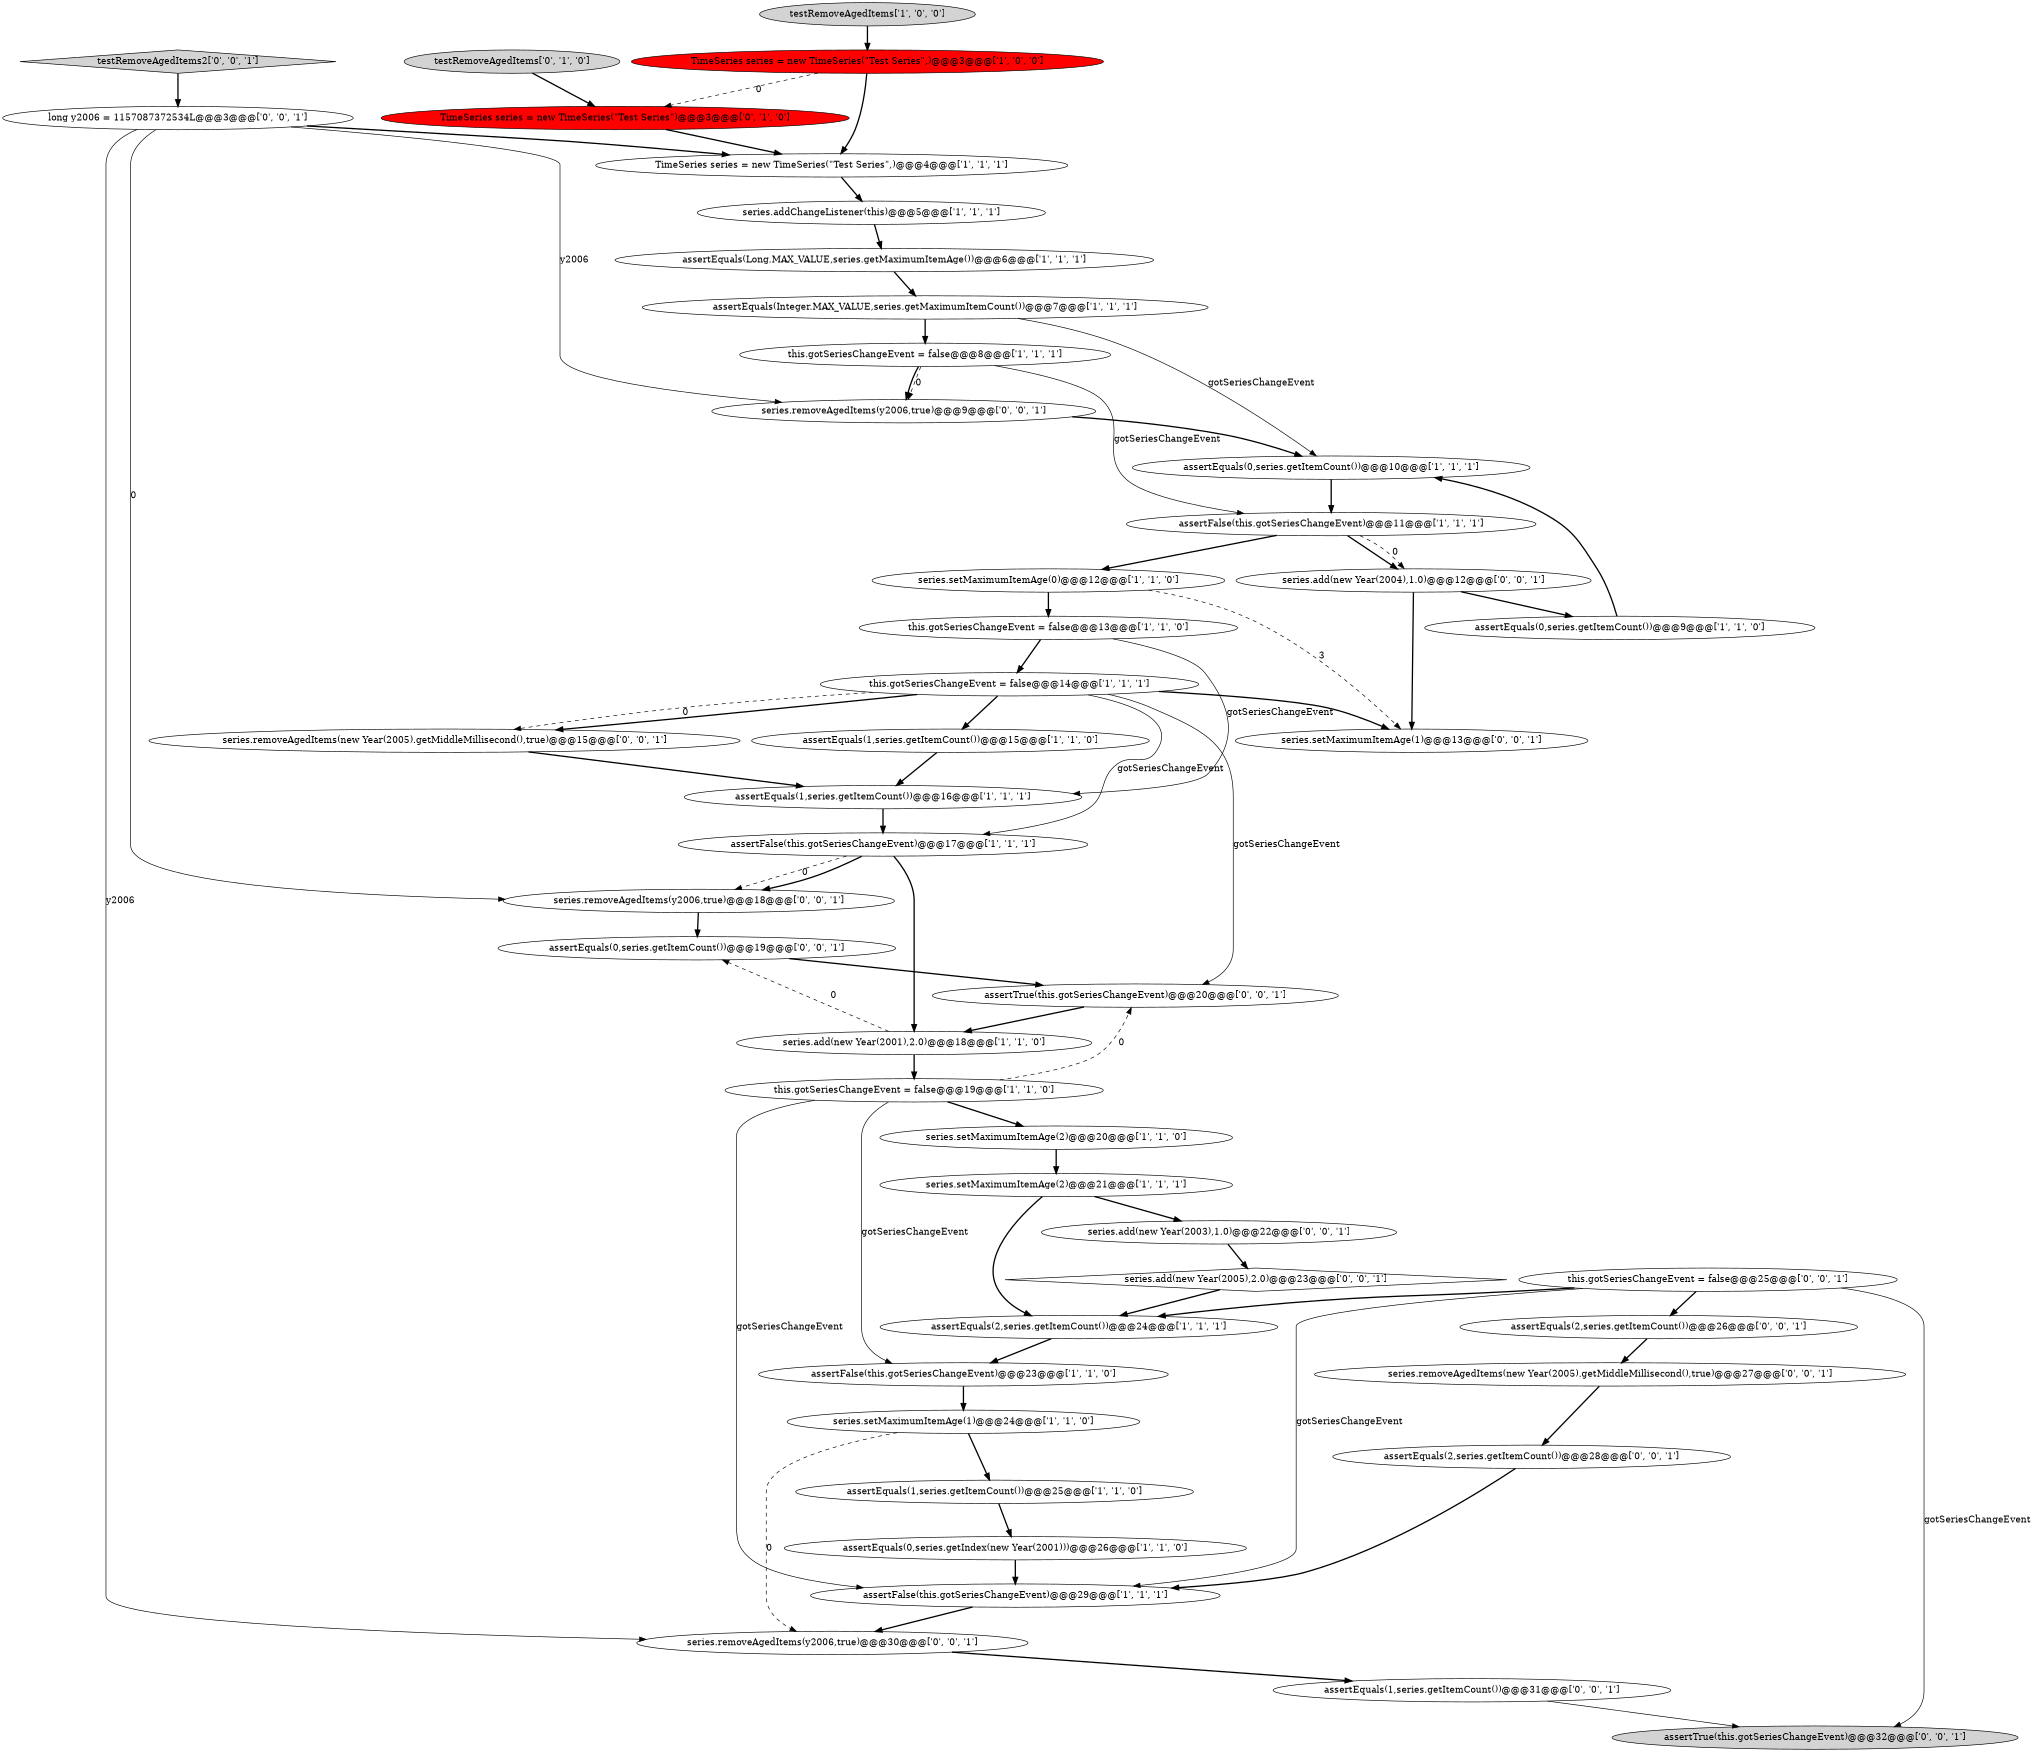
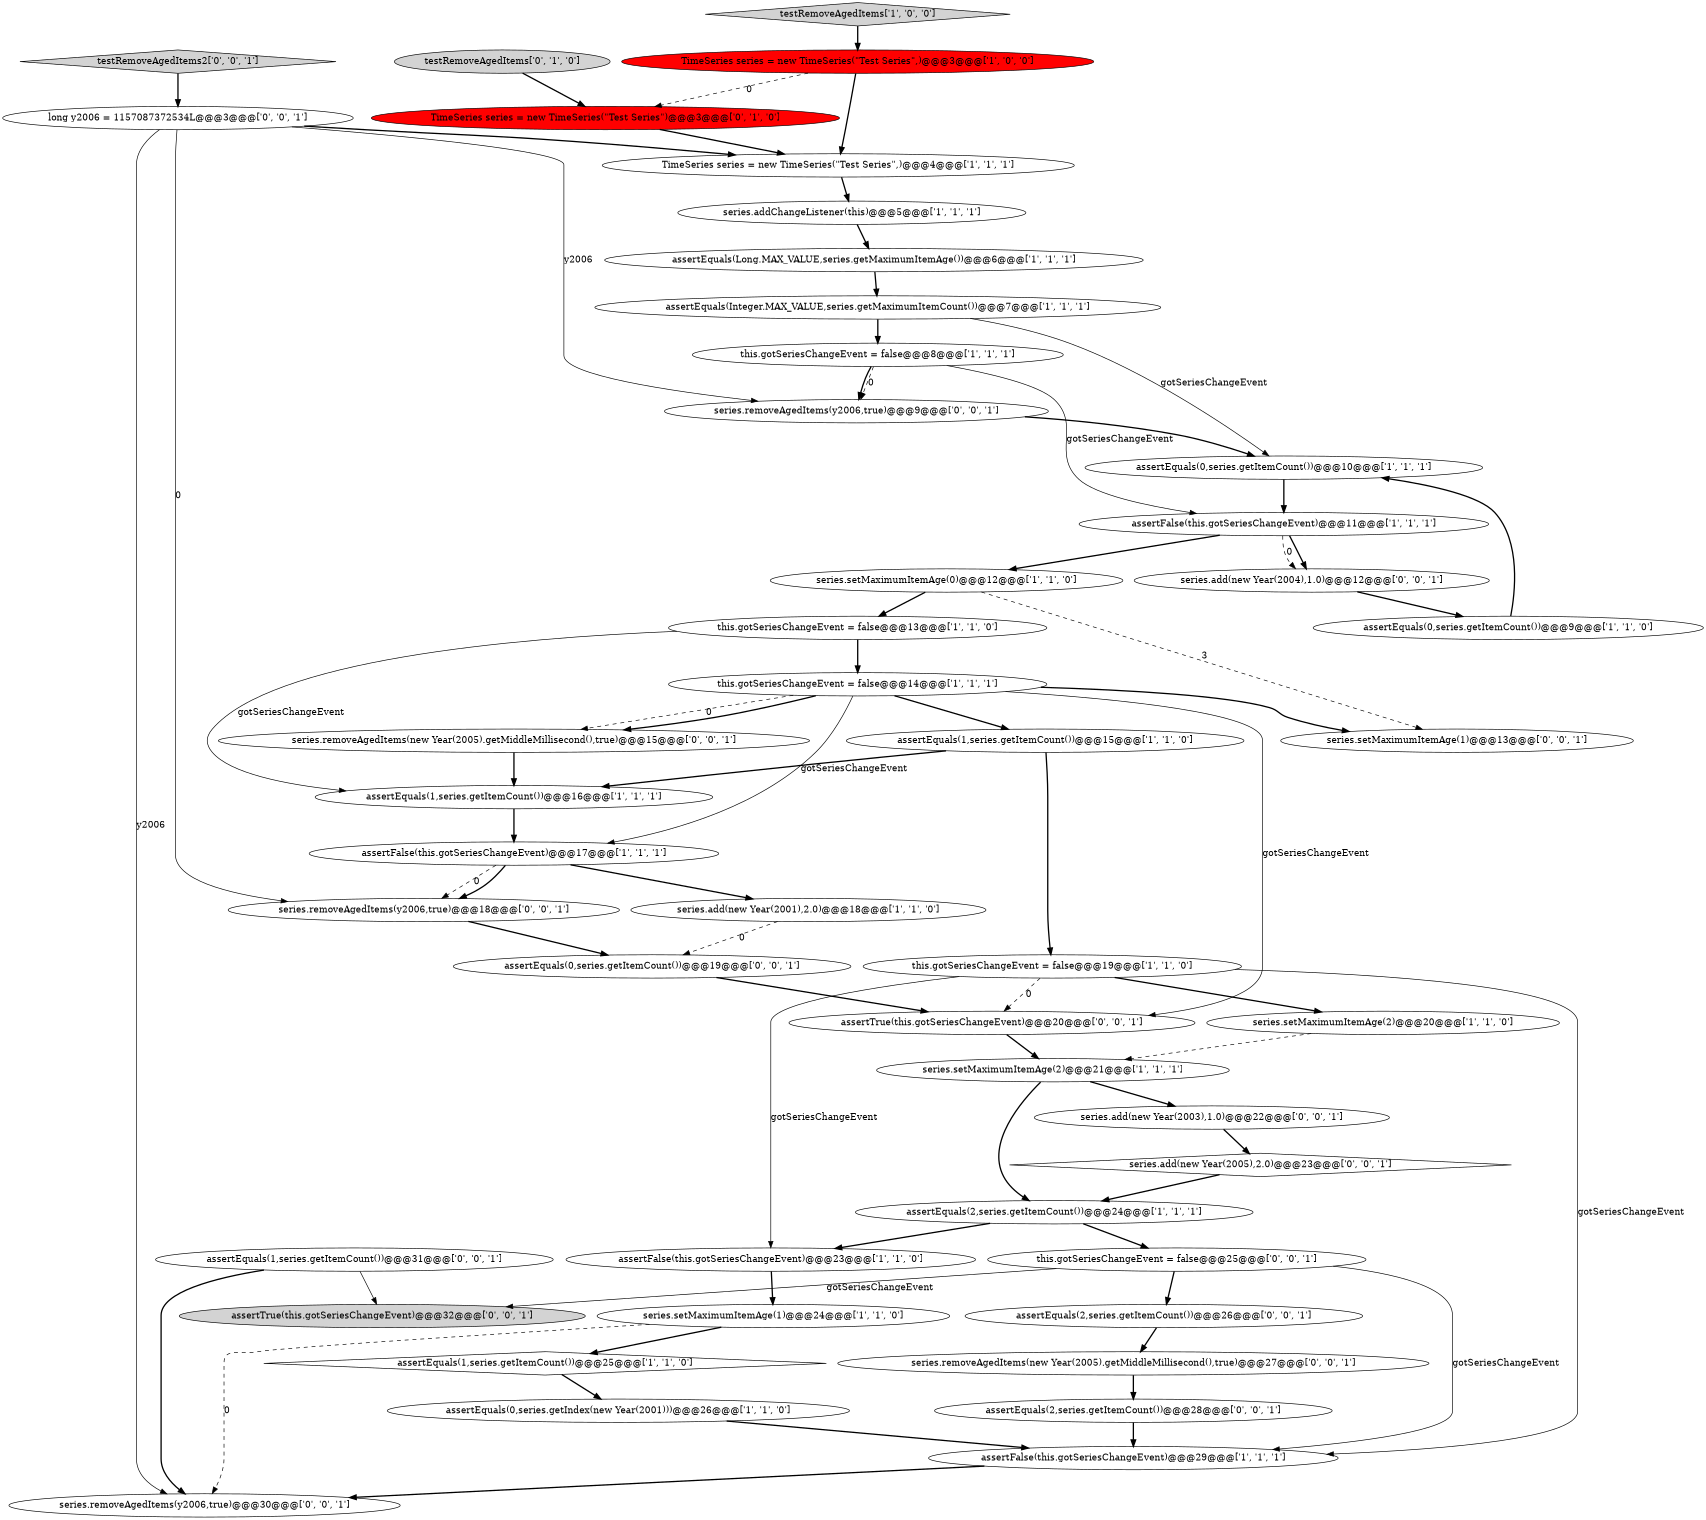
(867, 14) -> (858, 14)
(1413, 657) -> none
(1028, 1019) -> (1020, 1045)
(914, 1063) -> (1048, 850)
(1056, 1158) -> (1221, 1046)
(1370, 1298) -> (1112, 1235)
(995, 1492) -> (545, 1363)
(1148, 1666) -> (161, 1347)
